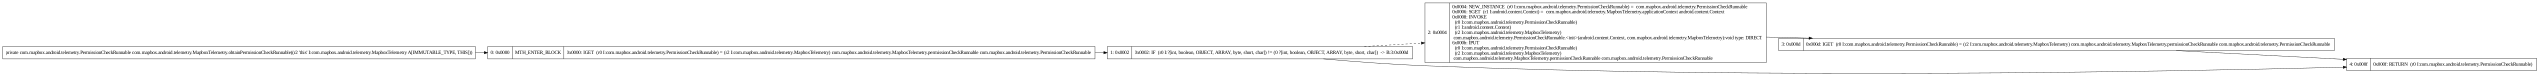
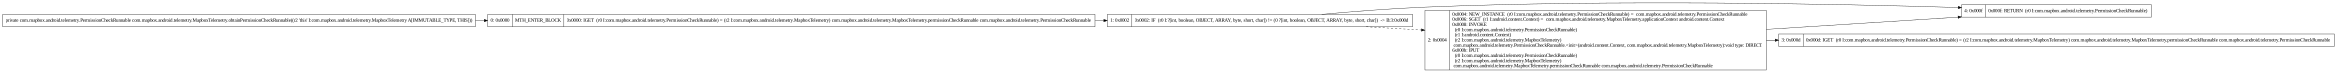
(2260, 55) -> (1862, 23)
